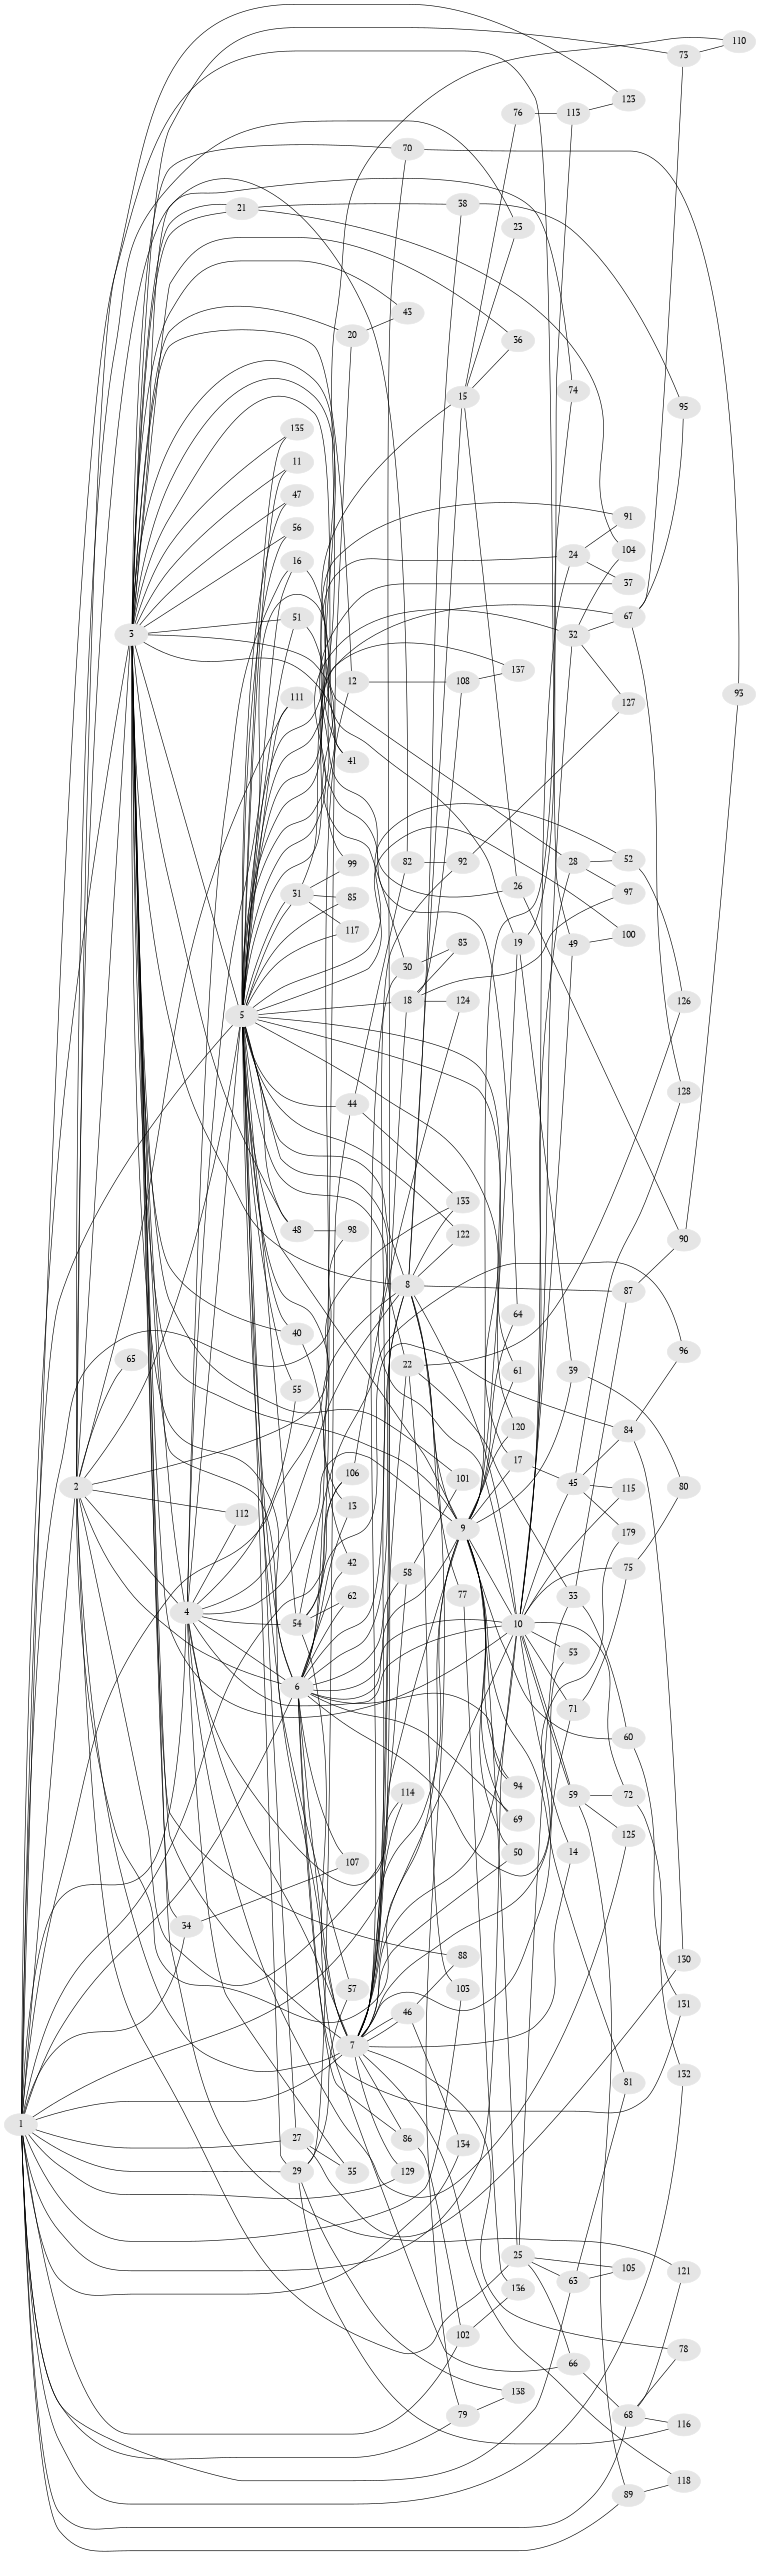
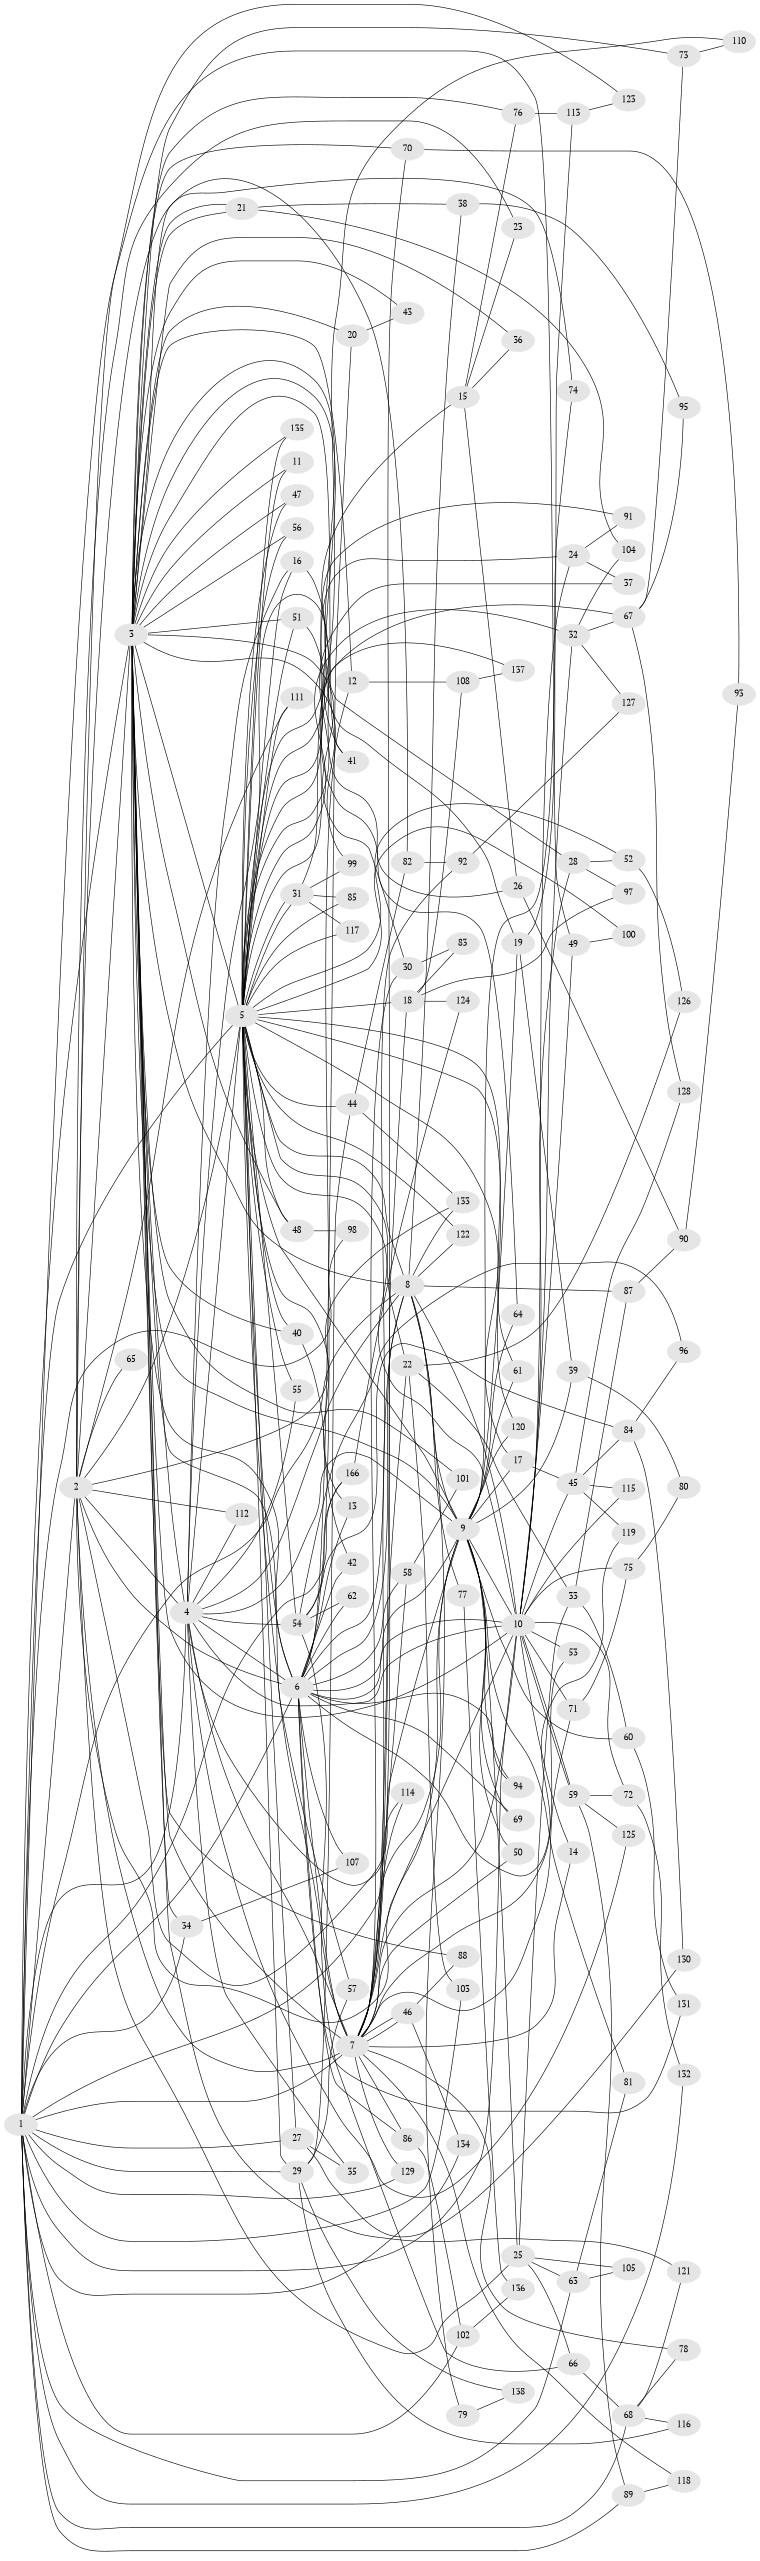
none -> (170, 152)
(435, 841) -> none
(352, 1474) -> (352, 1474)
(629, 1533) -> (629, 1533)
(114, 2451) -> none
